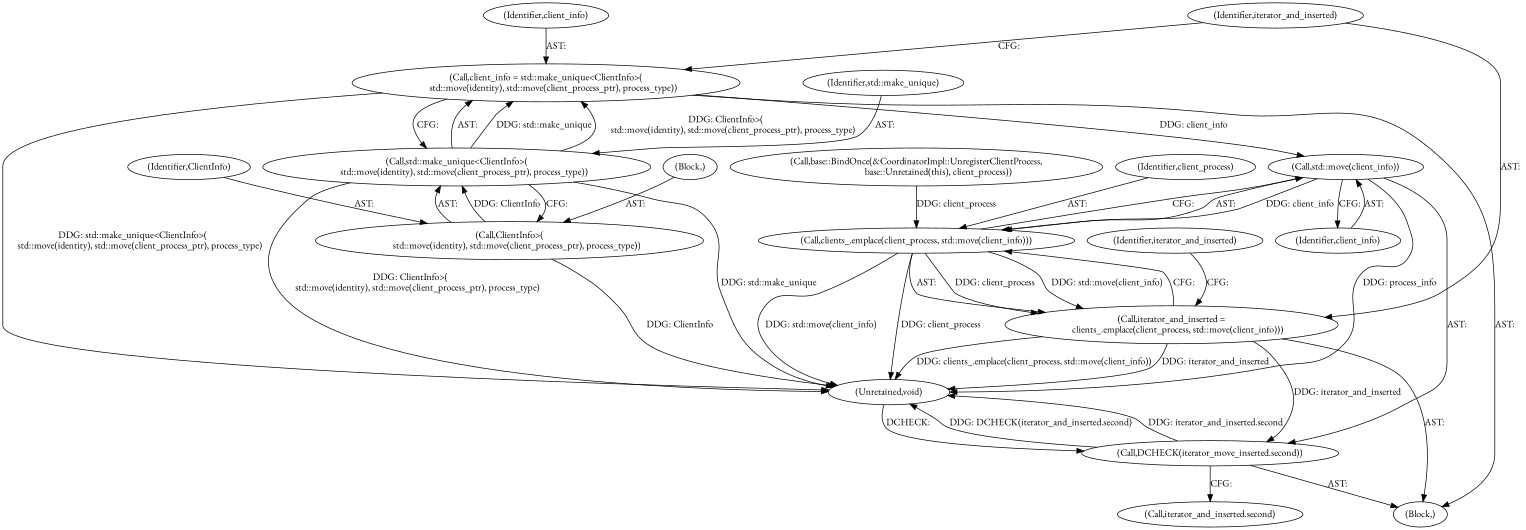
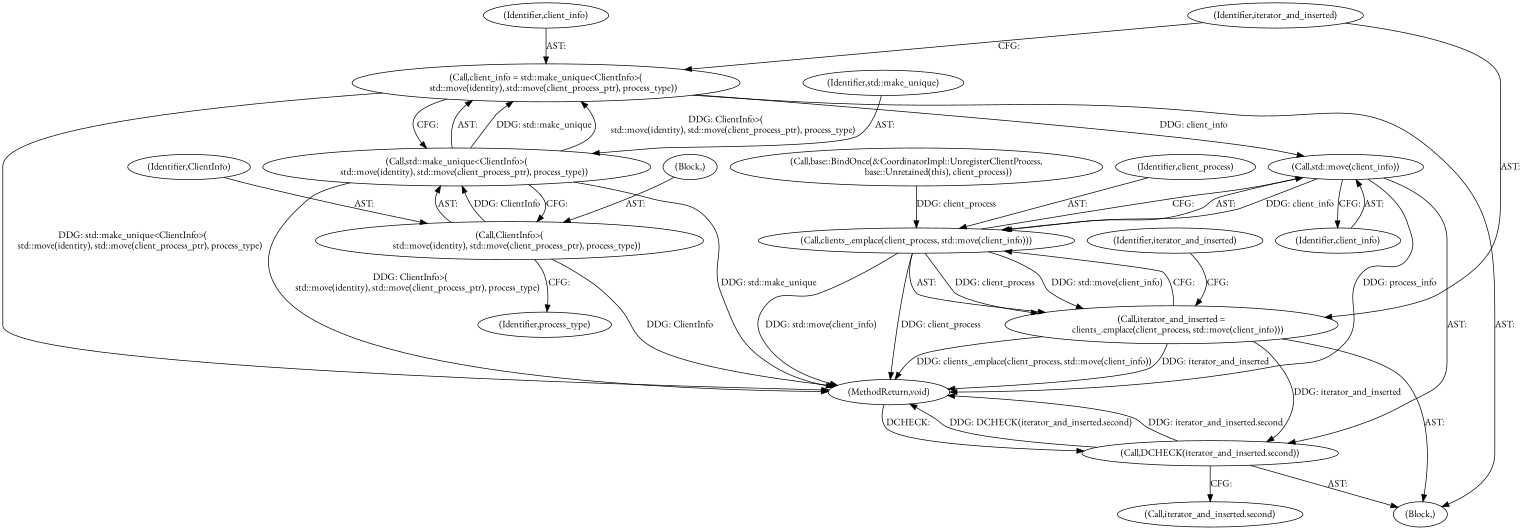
none -> (545, 325)
(889, 392) -> (889, 392)
(1210, 453) -> (1210, 453)
